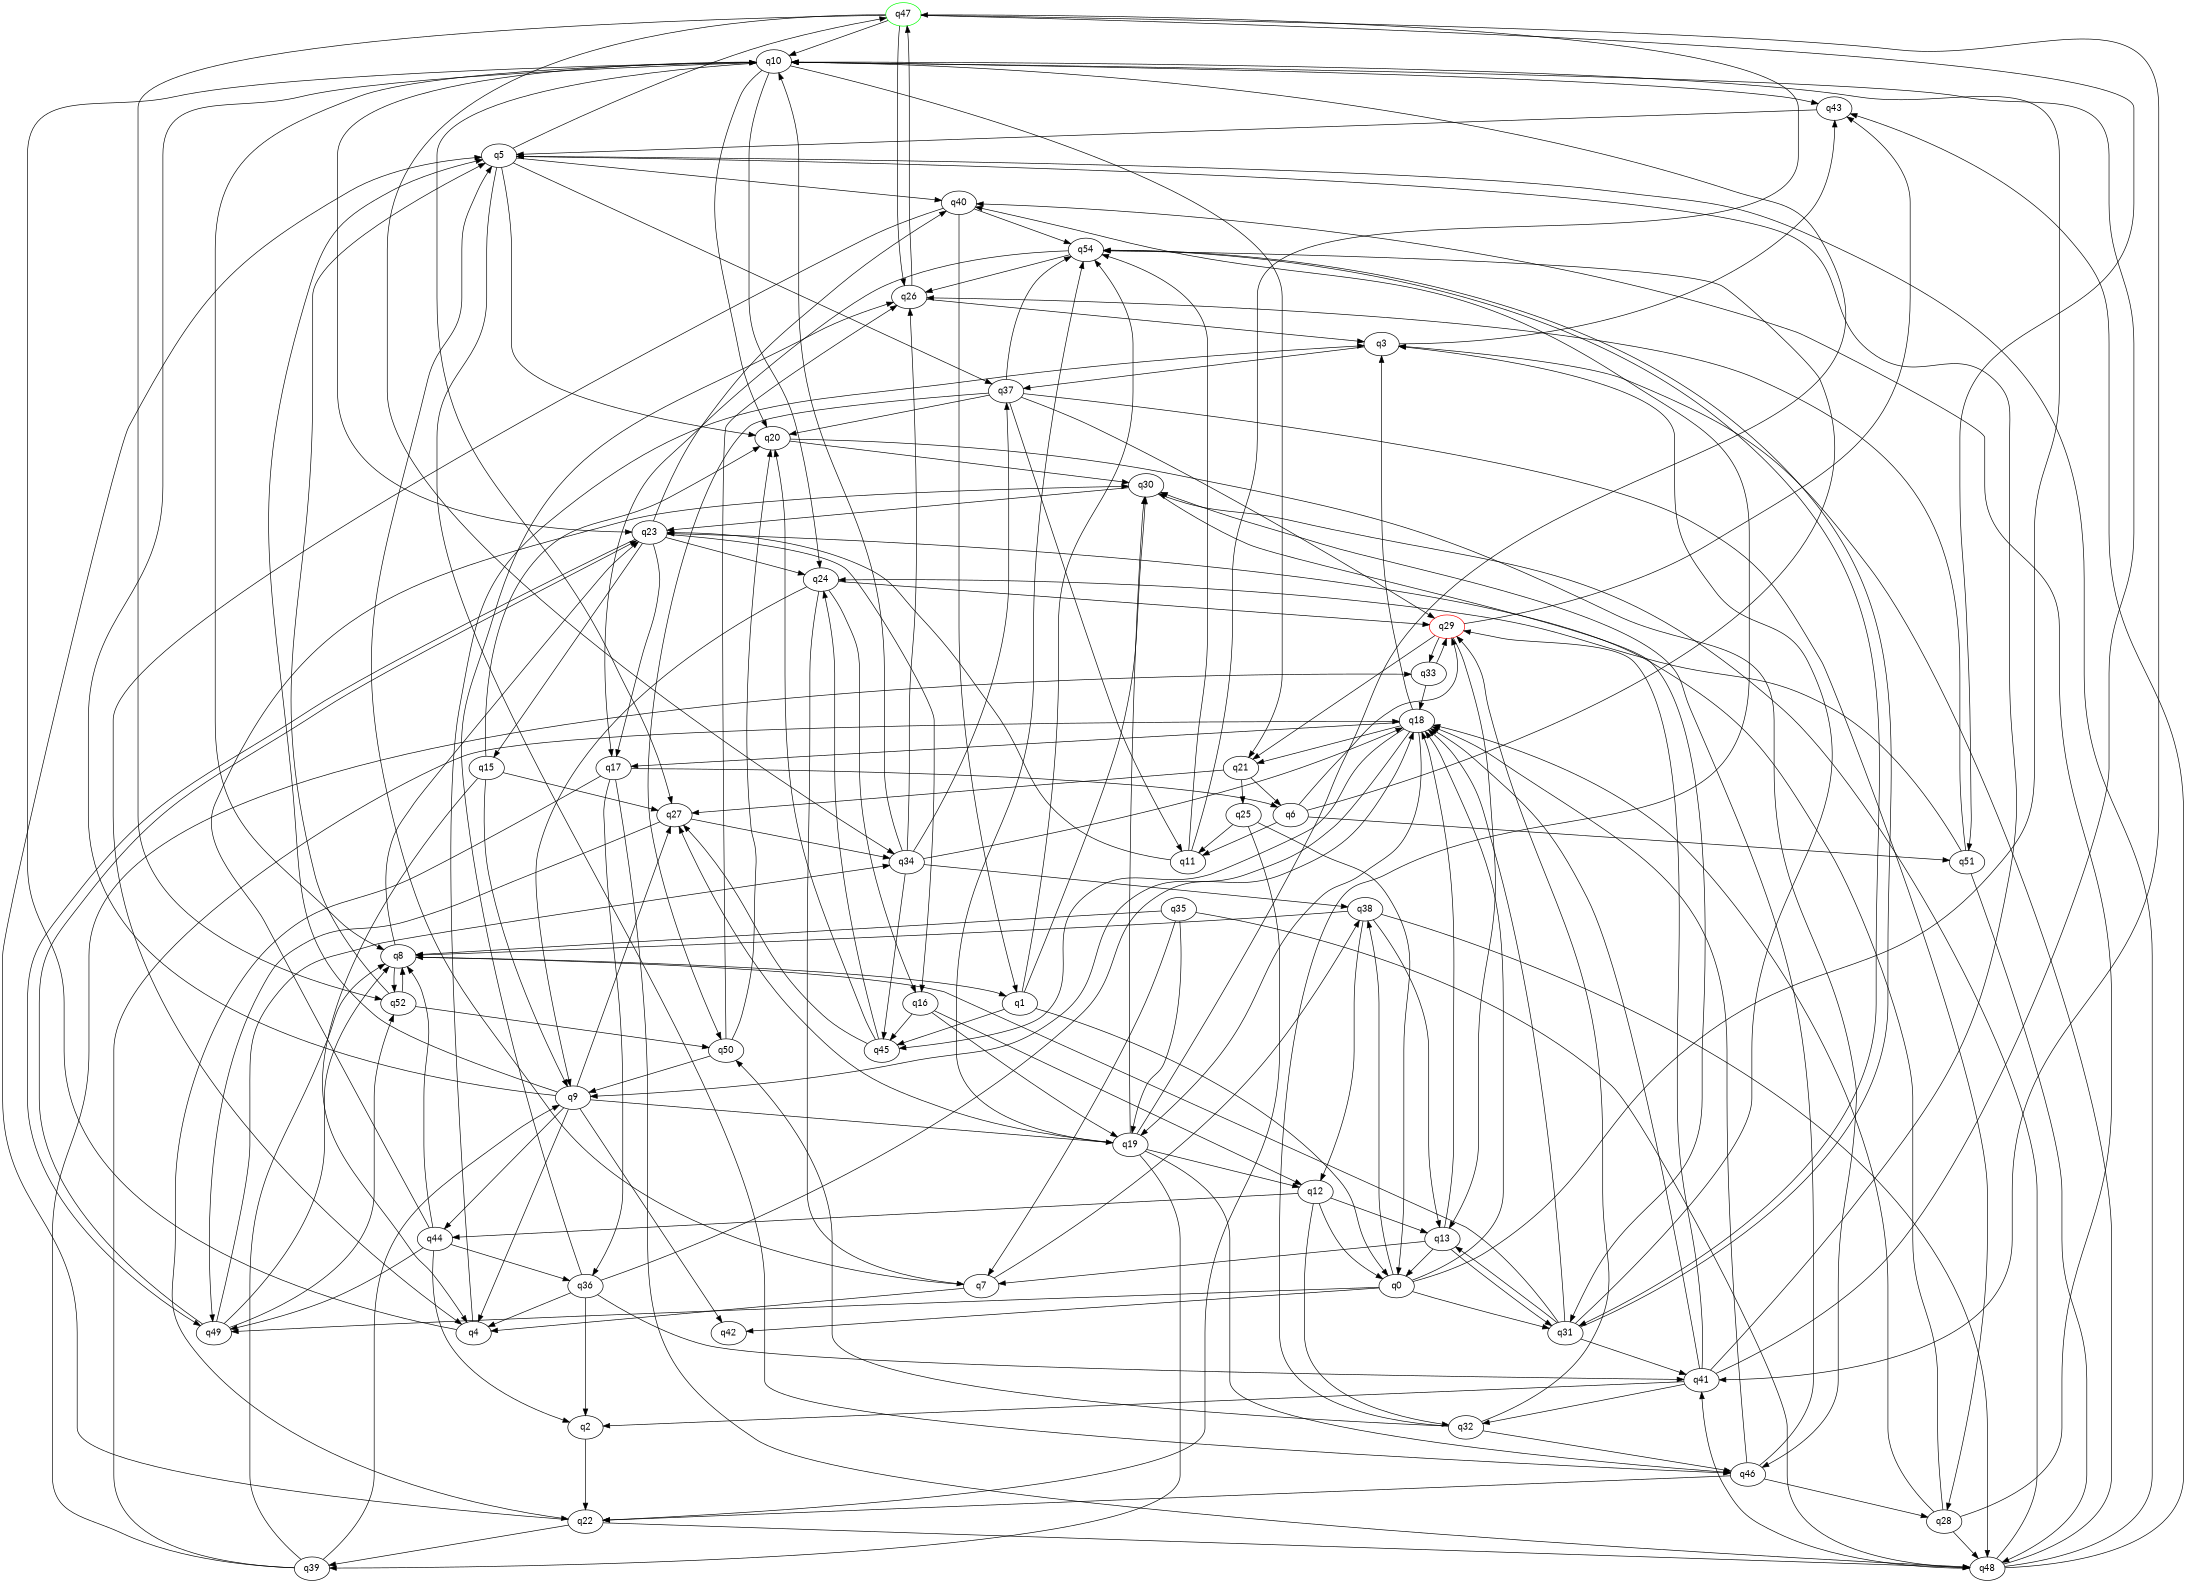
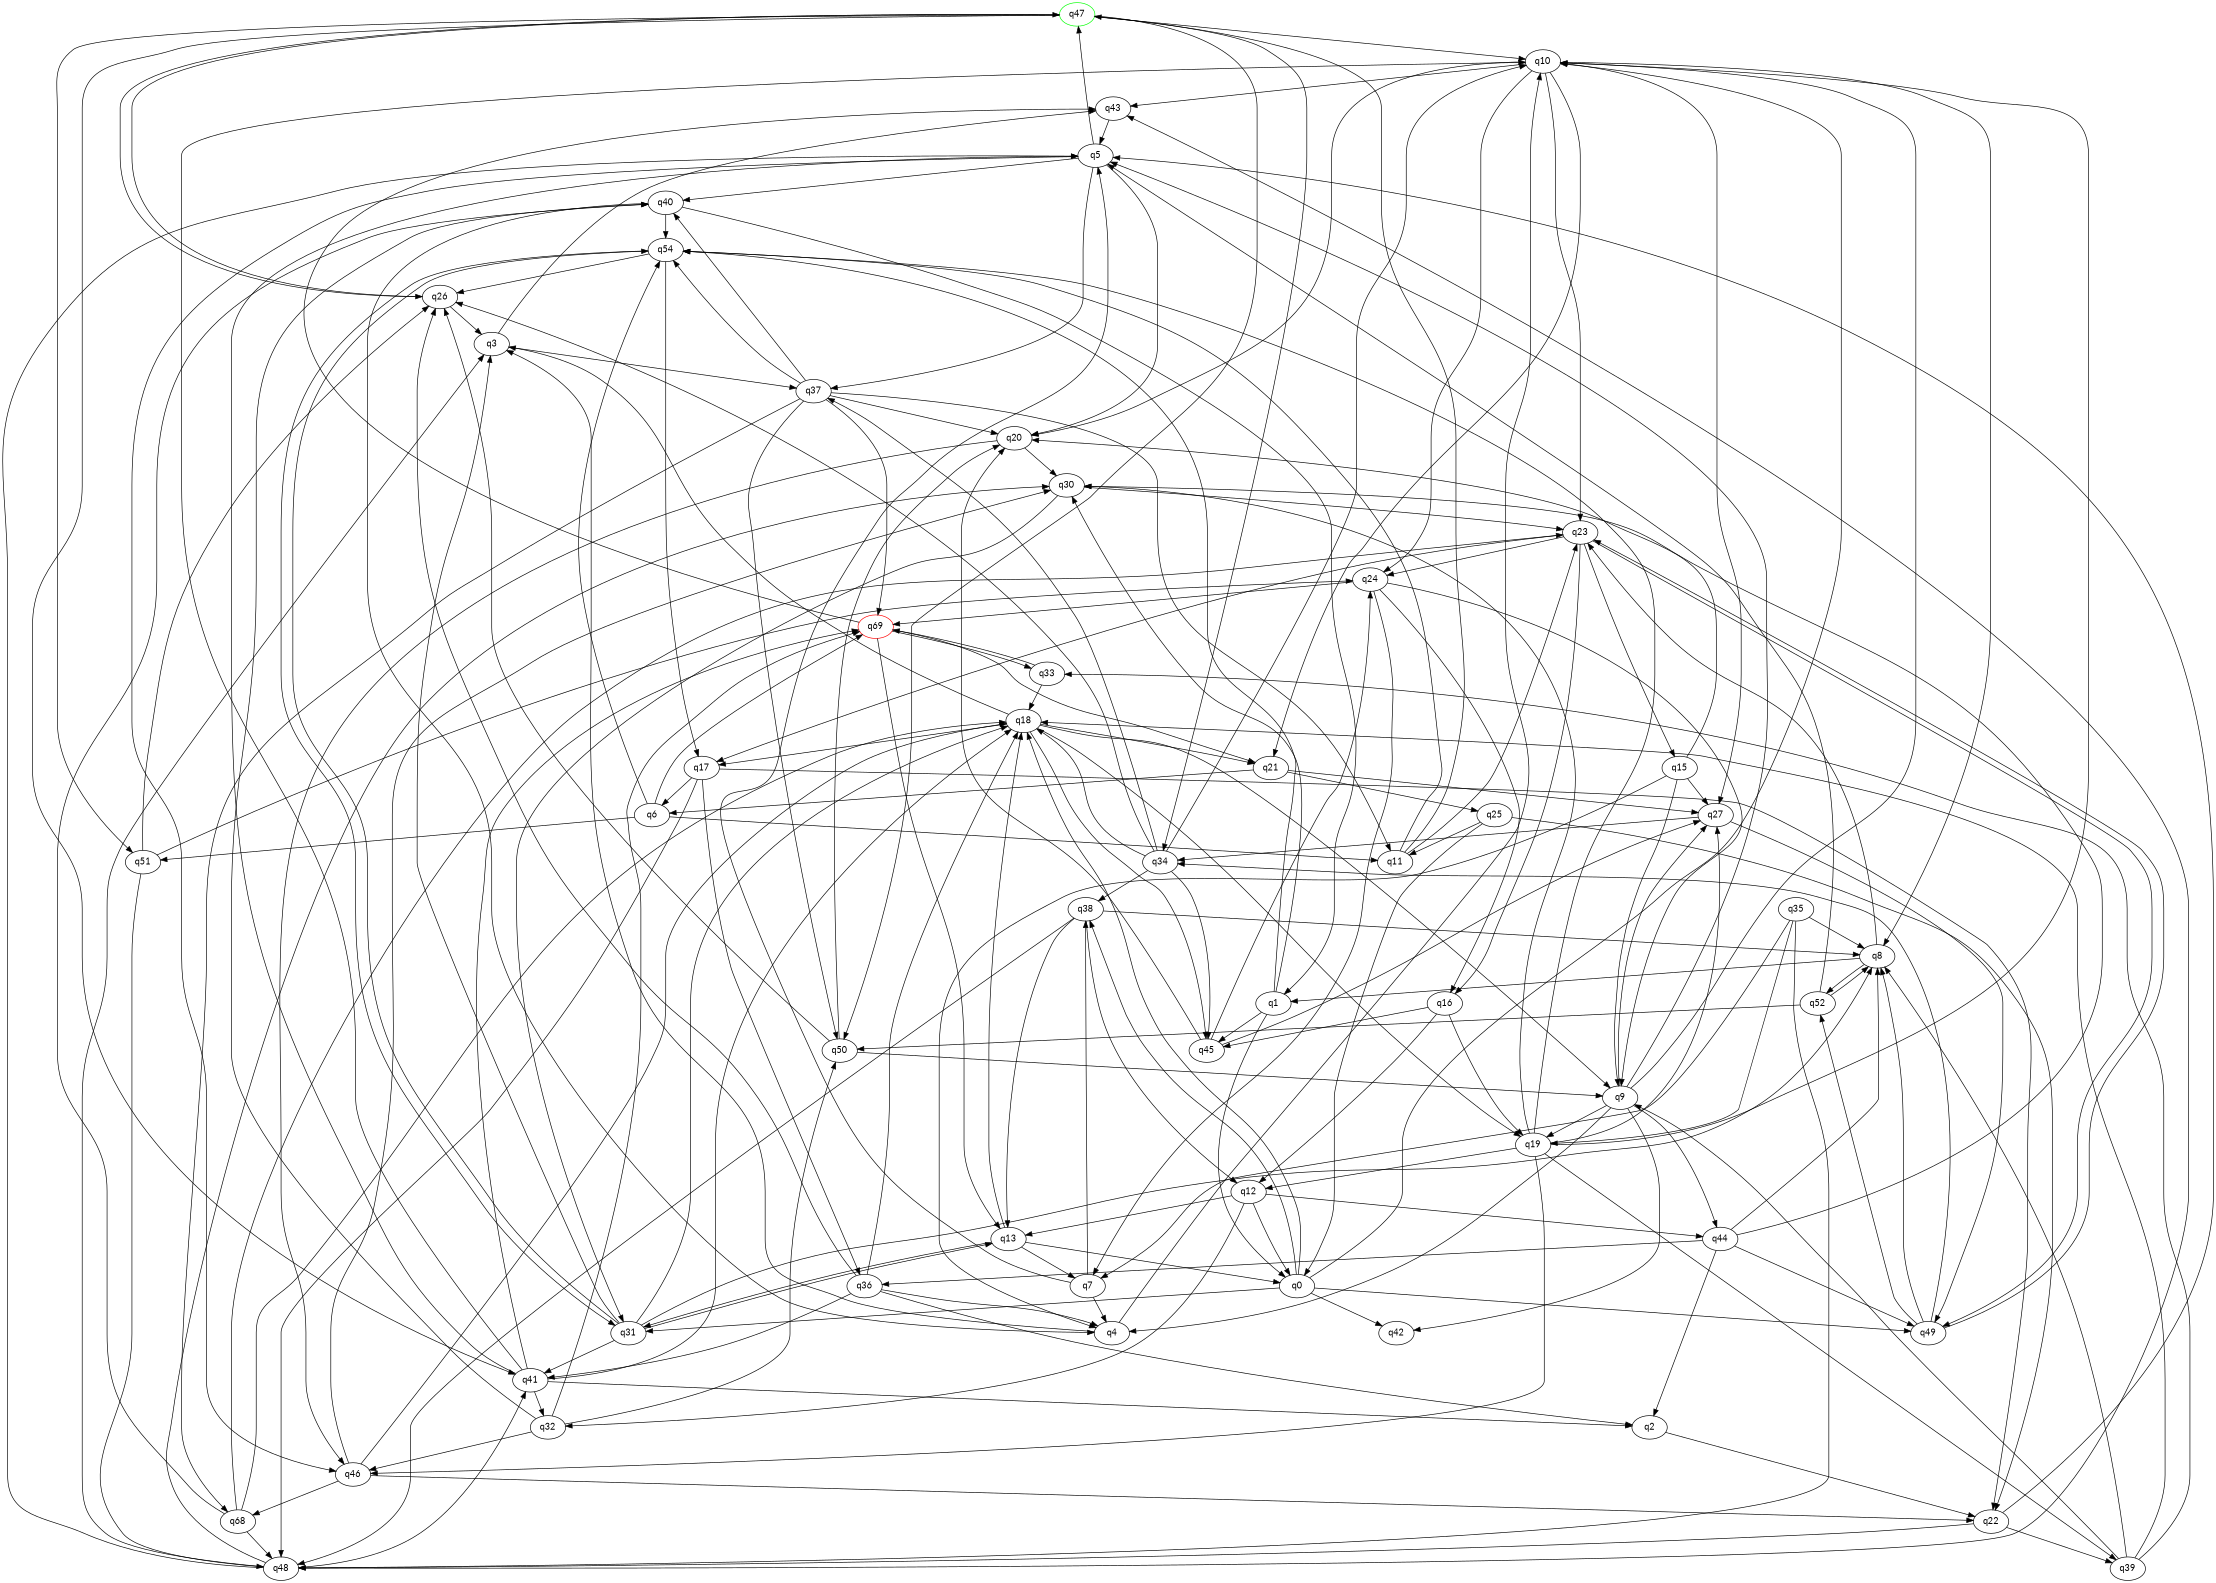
(138, 240) -> (1121, 468)
(771, 344) -> (742, 300)
(1447, 627) -> (876, 627)
(1944, 1522) -> (238, 1522)
